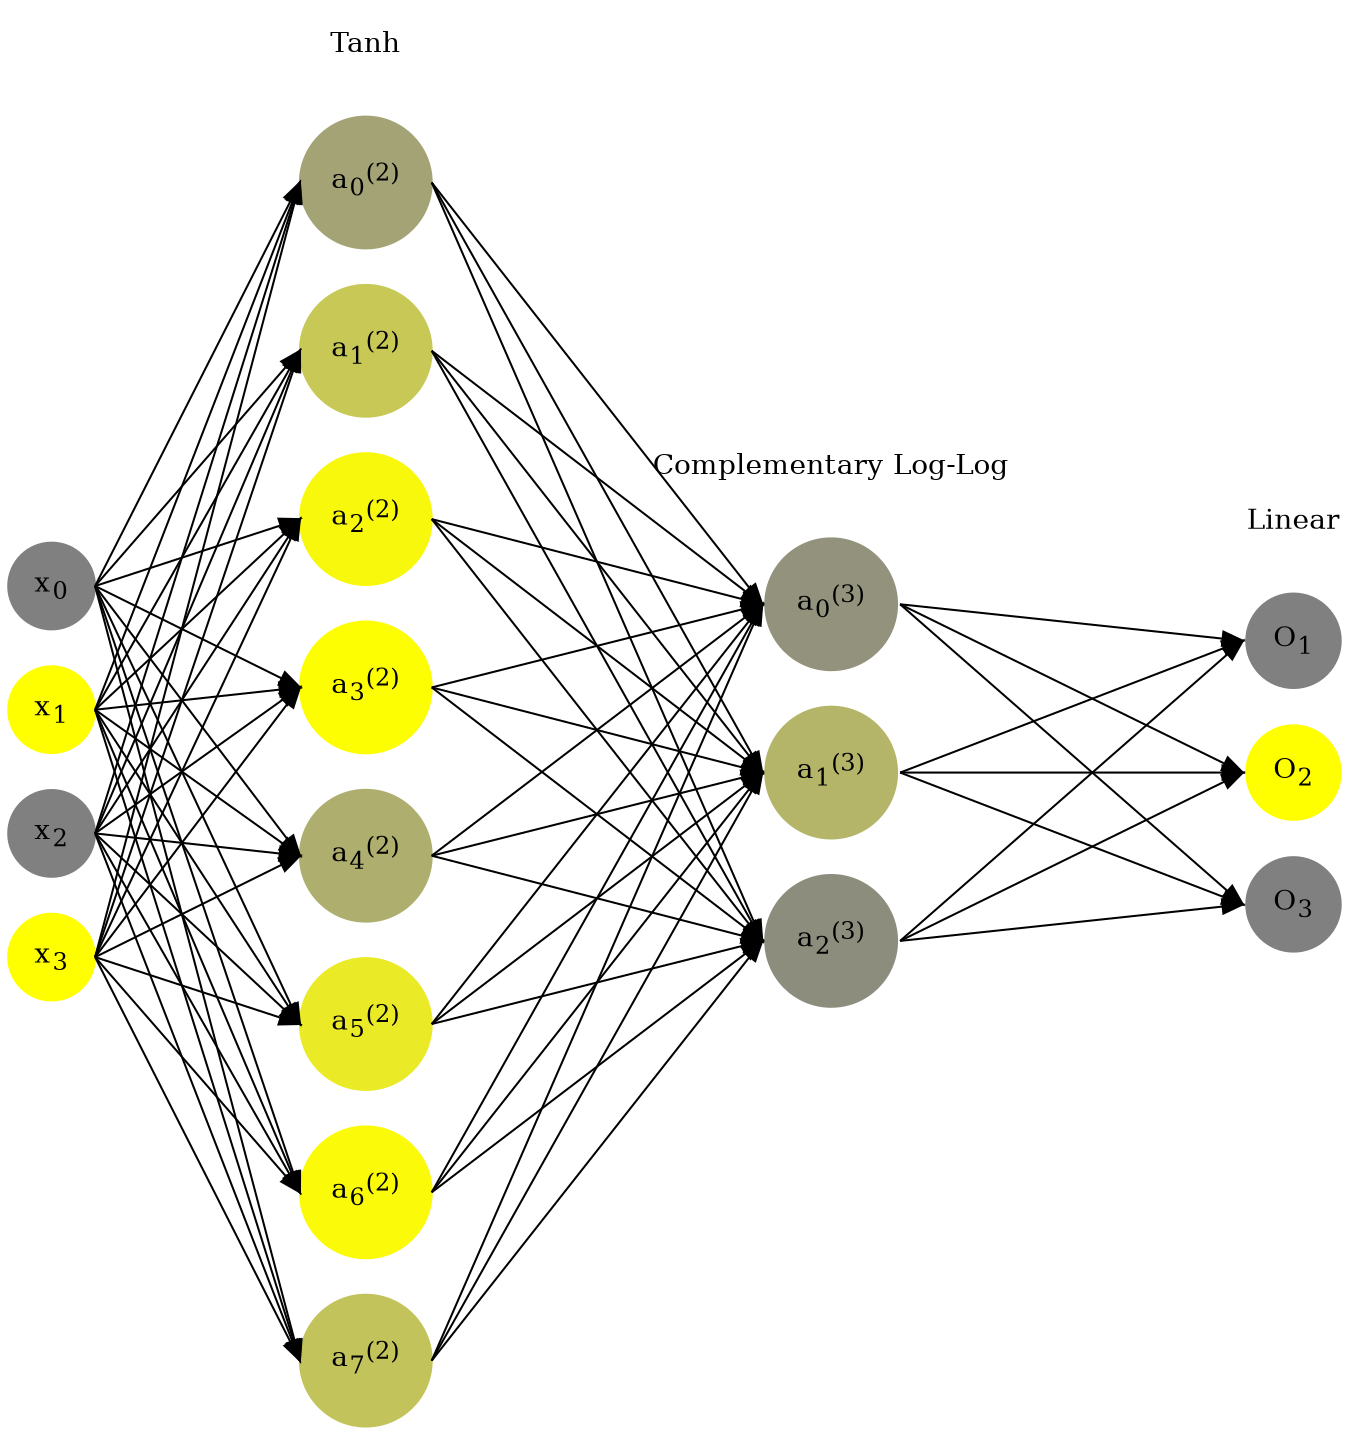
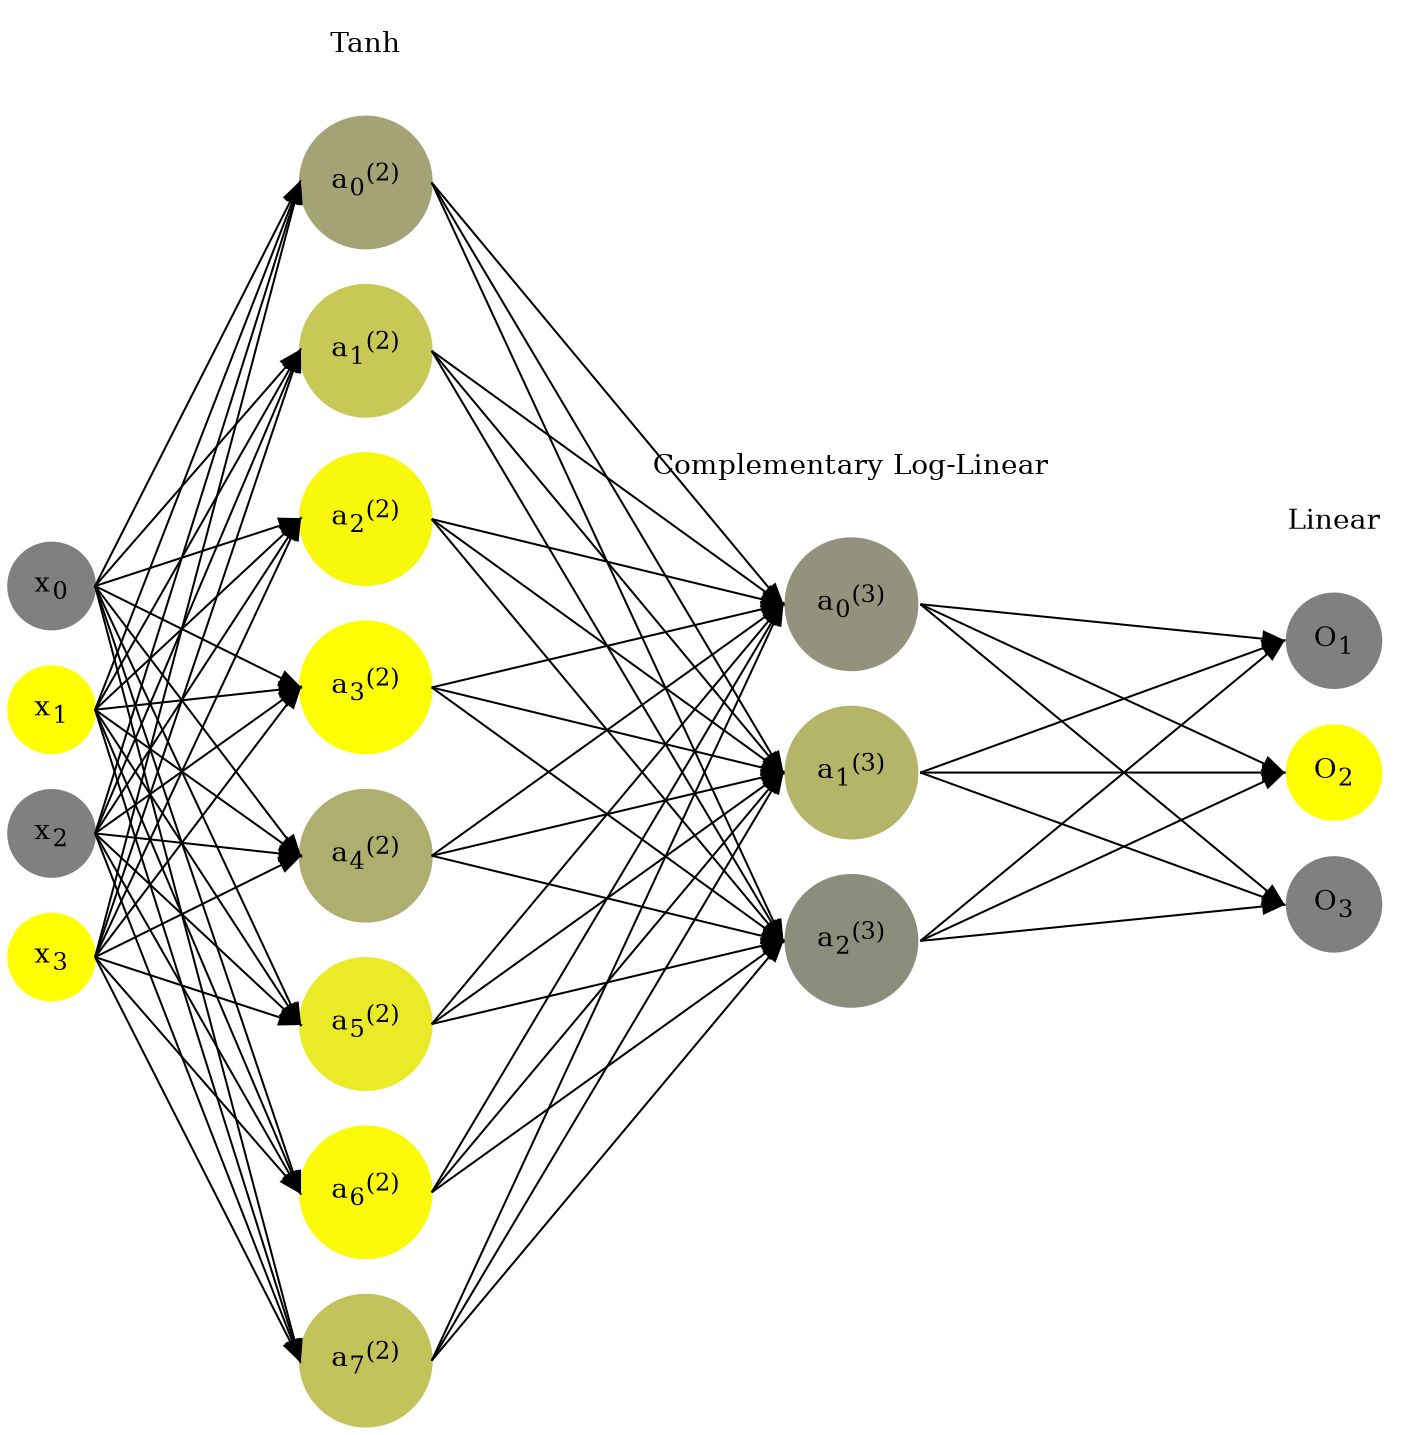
(831, 466) -> (851, 466)
